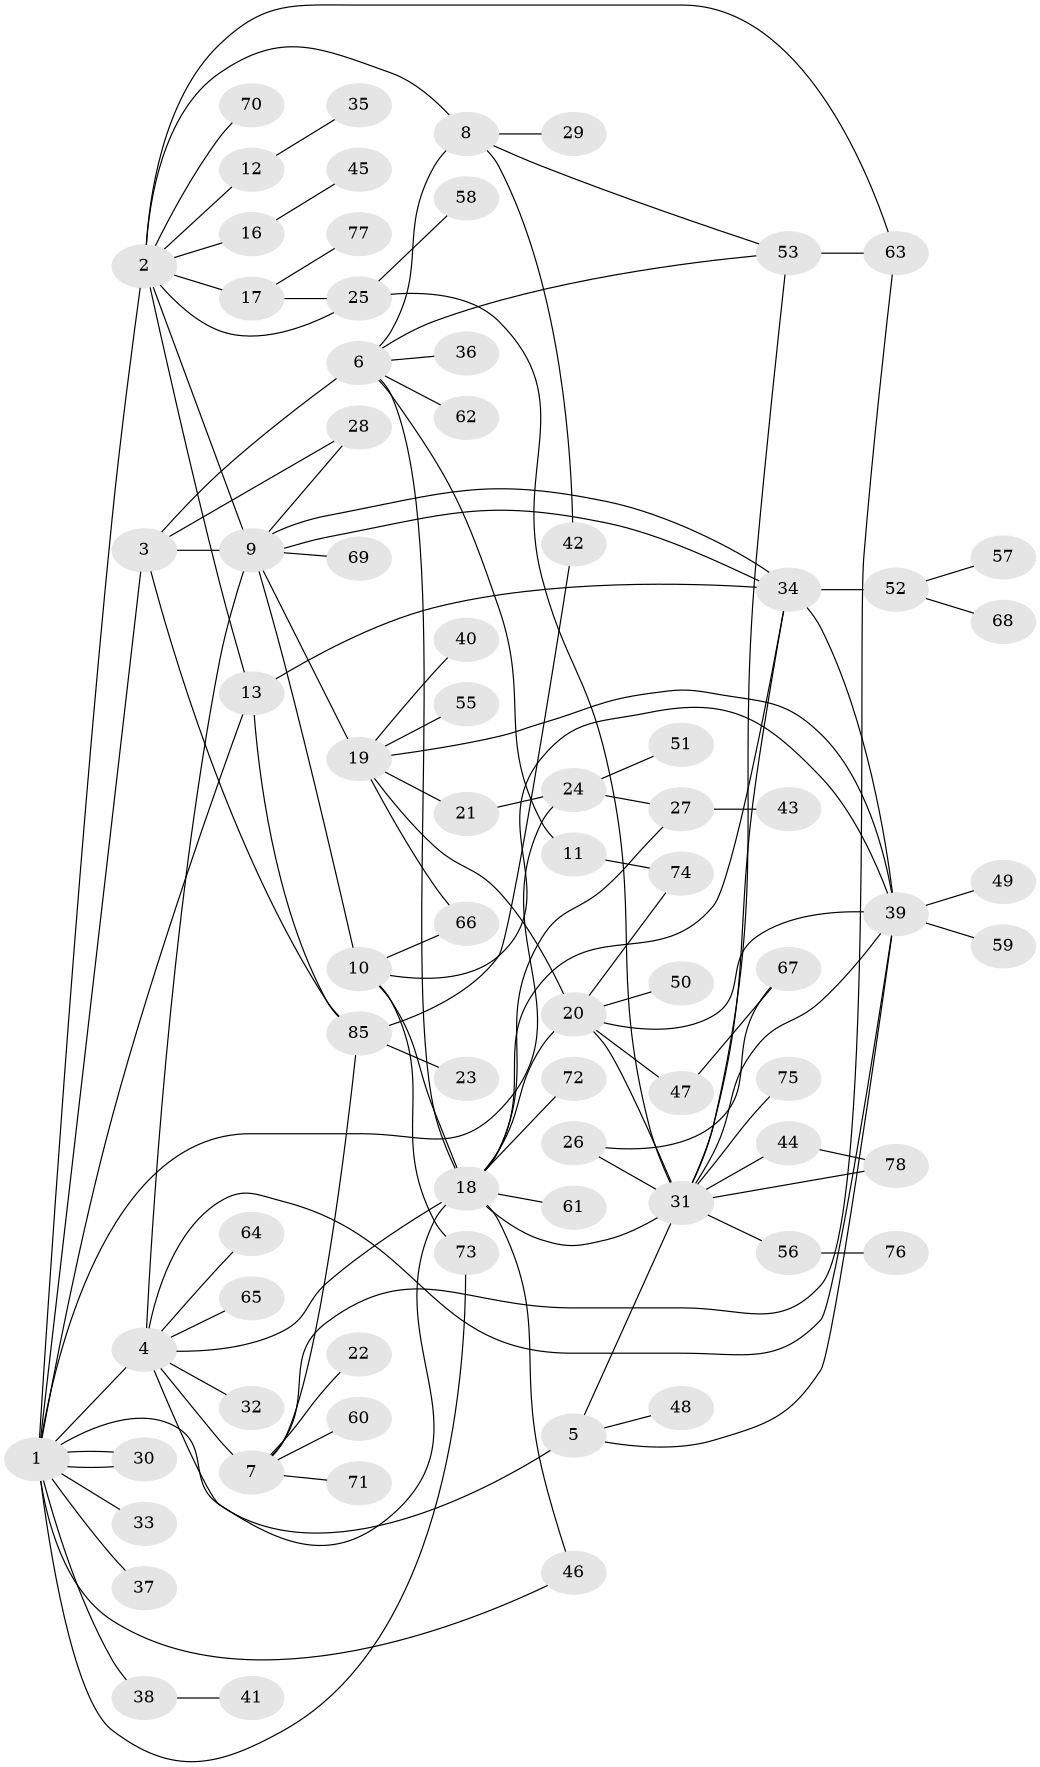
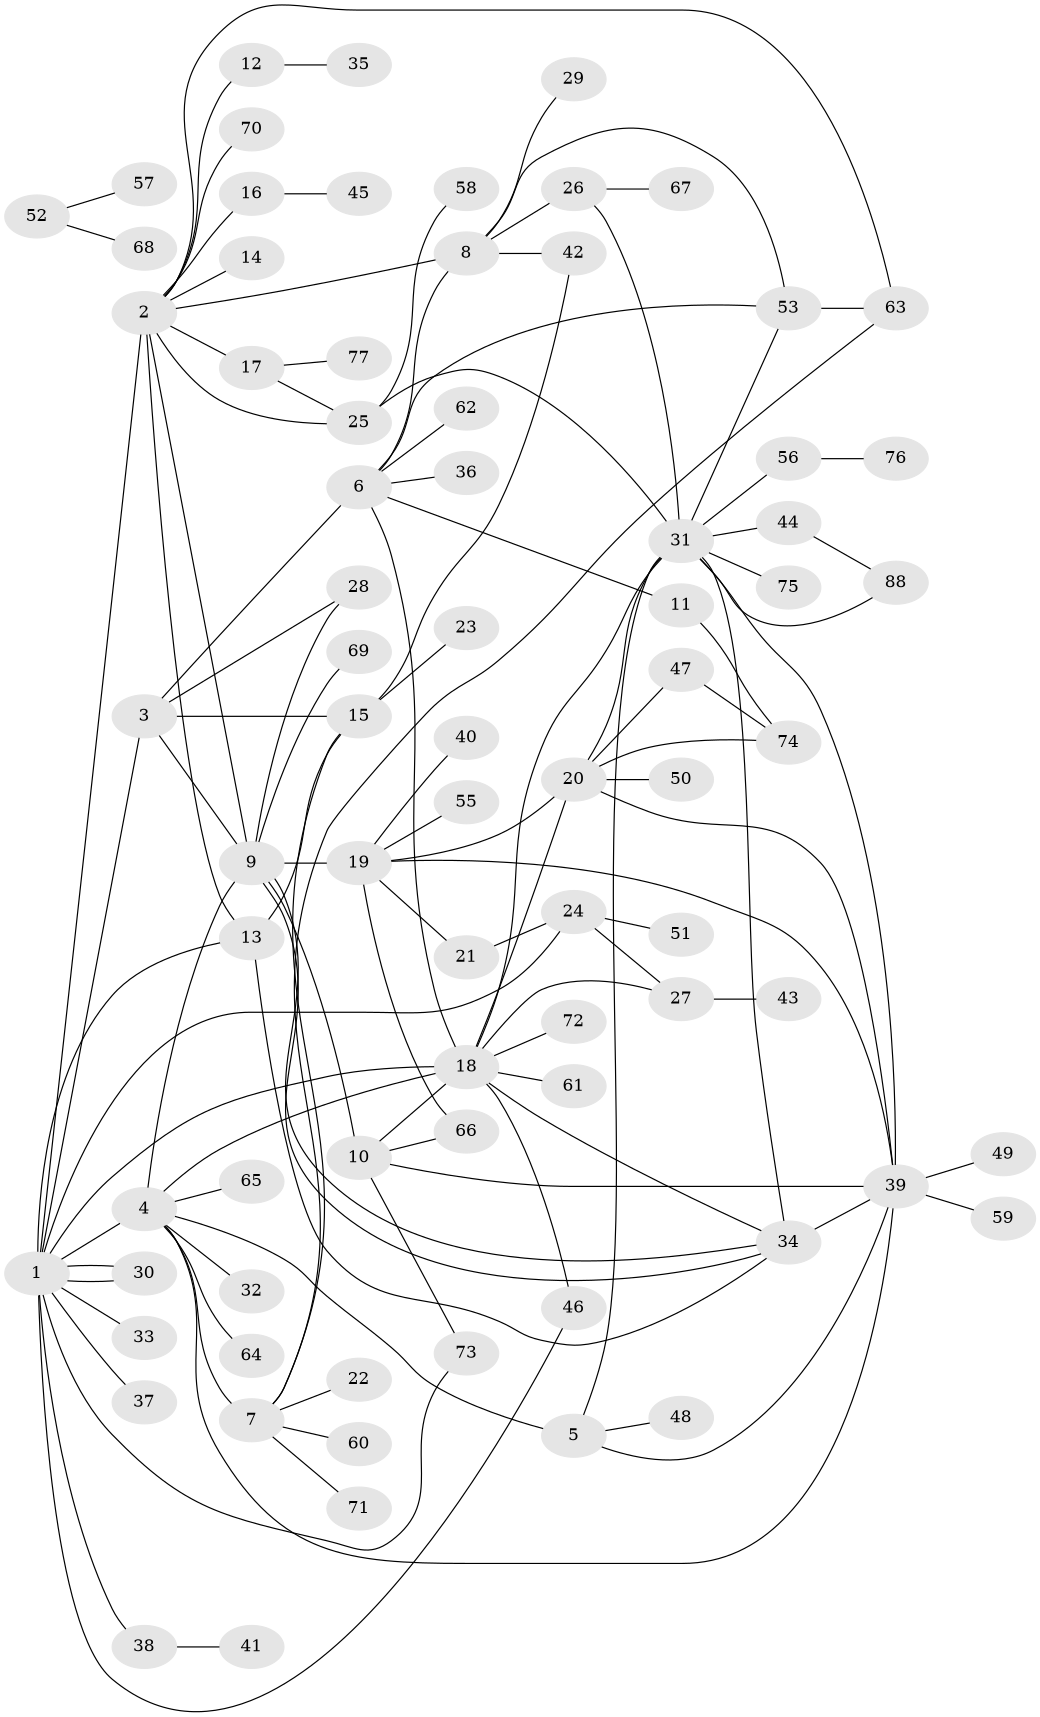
none -> (520, 221)
none -> (252, 258)
(842, 590) -> none
(359, 1034) -> (359, 716)
(722, 1046) -> (732, 704)
(896, 1166) -> (896, 583)
